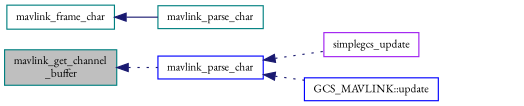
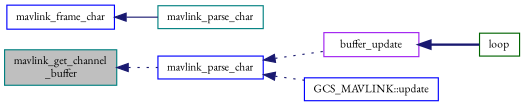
(61, 17) -> (61, 17)
(371, 45) -> (371, 45)
none -> (500, 45)
